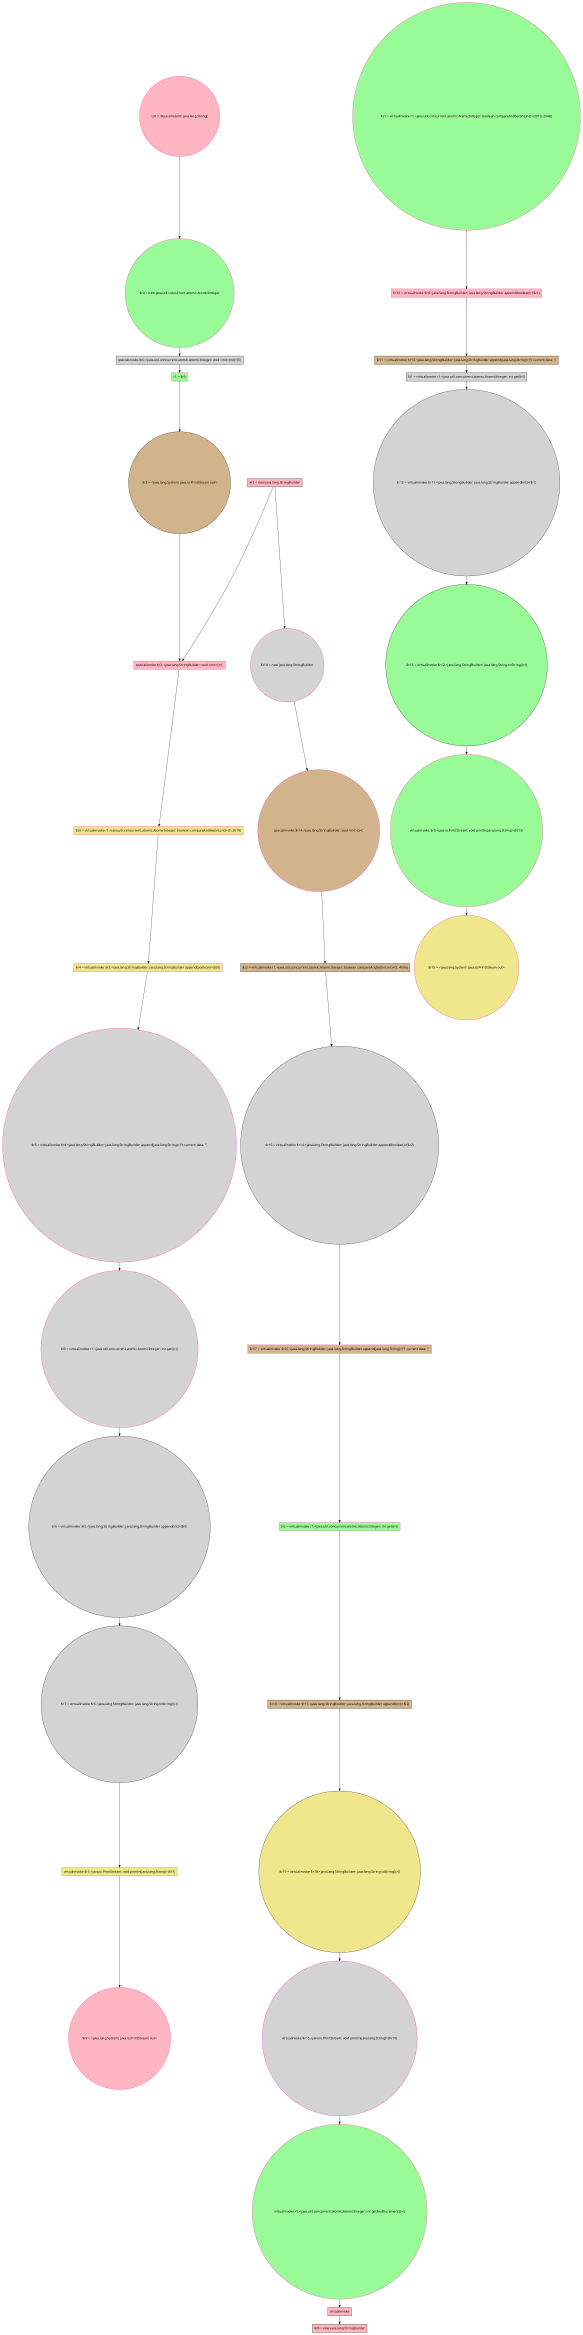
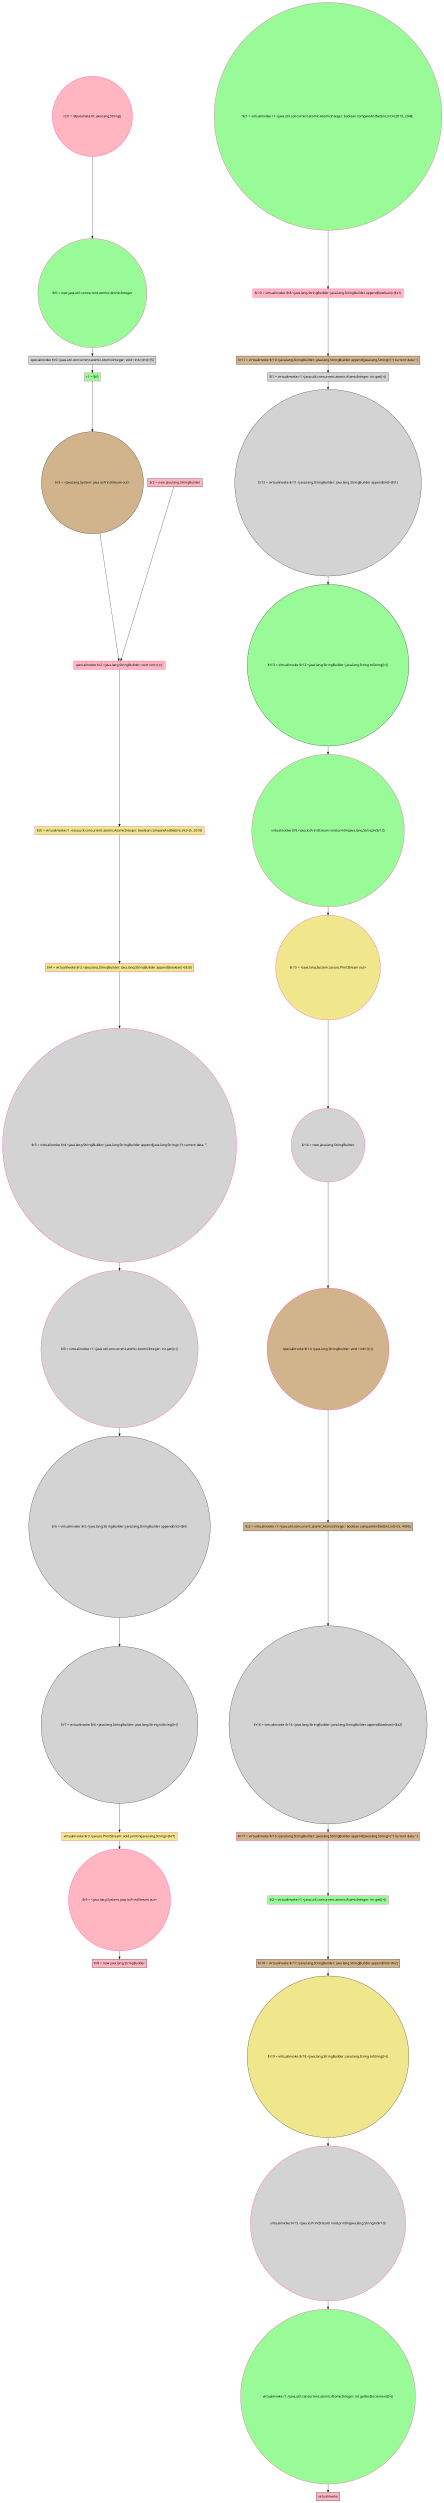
(280, 556) -> (328, 1063)
(340, 2319) -> (120, 1954)
